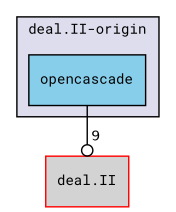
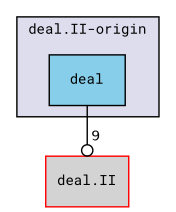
(87, 80) -> (87, 80)
